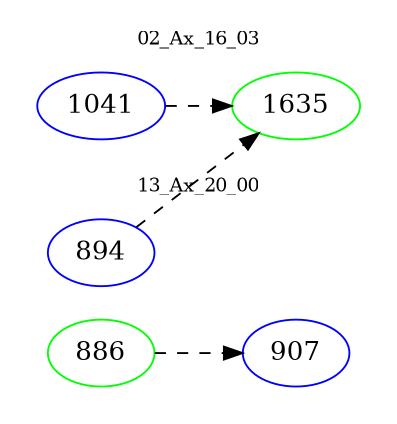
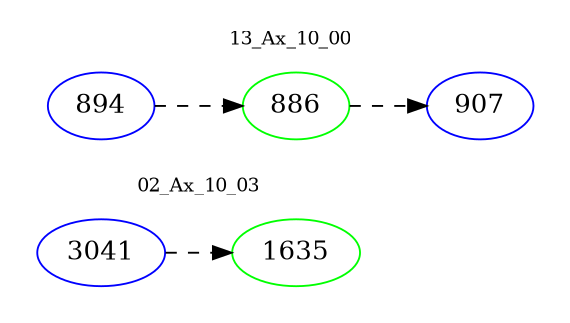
(199, 40) -> (199, 187)
(101, 106) -> (101, 253)
(190, 186) -> (189, 106)
(199, 187) -> (291, 40)
